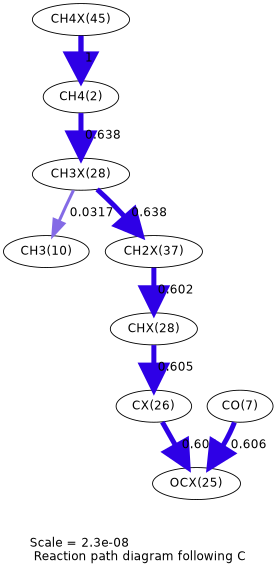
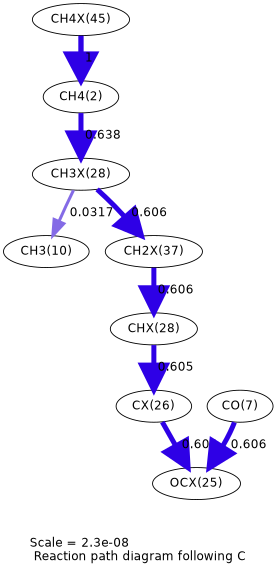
(148, 213) -> (148, 213)
(174, 290) -> (174, 290)
